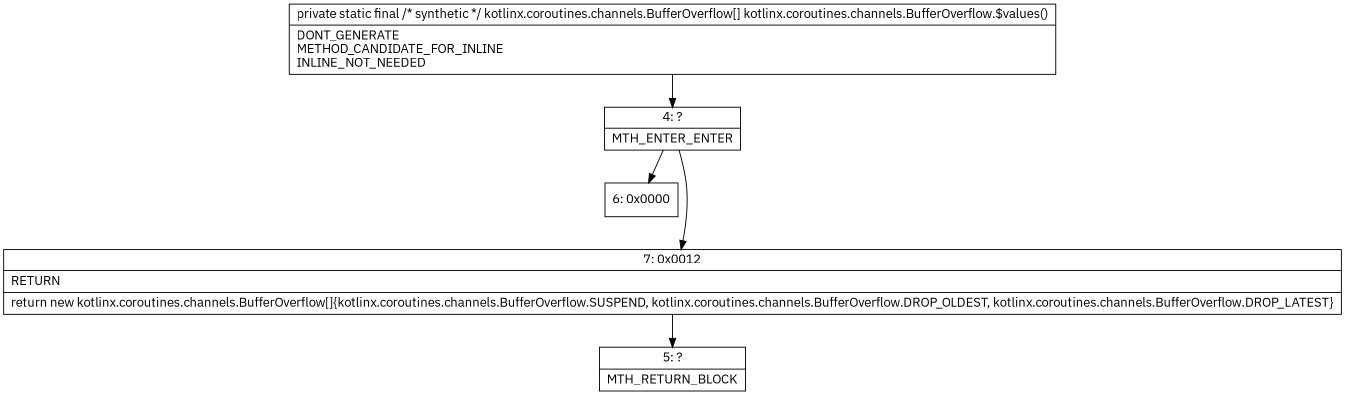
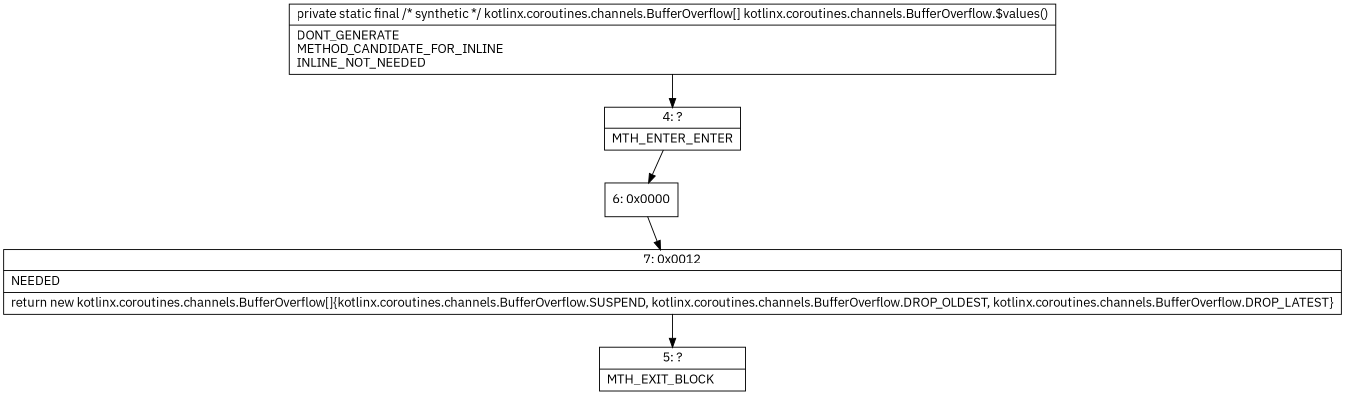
(687, 195) -> (652, 229)
(36, 281) -> (36, 281)
(673, 380) -> (661, 380)
